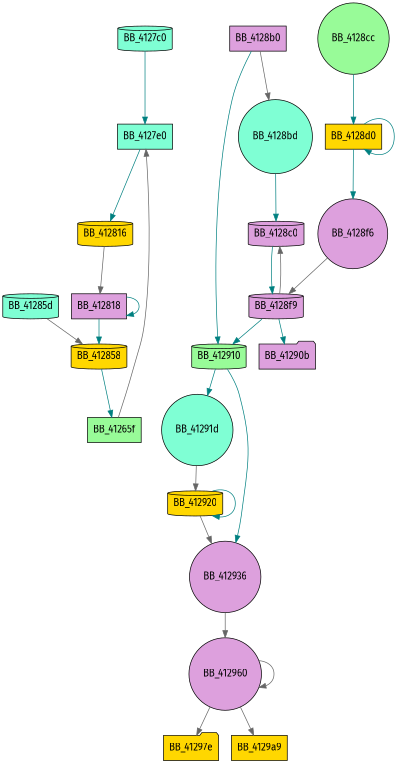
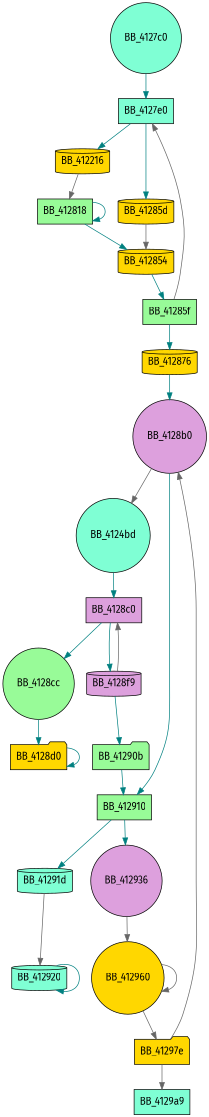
(145, 39) -> (146, 38)
(258, 39) -> (170, 436)
(275, 137) -> (113, 535)
(353, 137) -> (39, 757)
none -> (146, 158)
(105, 234) -> (83, 161)
(276, 234) -> (114, 610)
(353, 234) -> none
(31, 306) -> (146, 211)
(99, 306) -> (65, 211)
(250, 329) -> (122, 779)
(99, 357) -> (146, 262)
(219, 357) -> (124, 807)
(287, 357) -> (121, 757)
none -> (170, 362)
(114, 430) -> (170, 312)
(197, 430) -> (45, 881)
(195, 503) -> (39, 978)
(204, 526) -> none
none -> (85, 638)
(225, 674) -> (128, 978)
(246, 718) -> (162, 1074)
(259, 748) -> (162, 1102)
none -> (196, 761)
